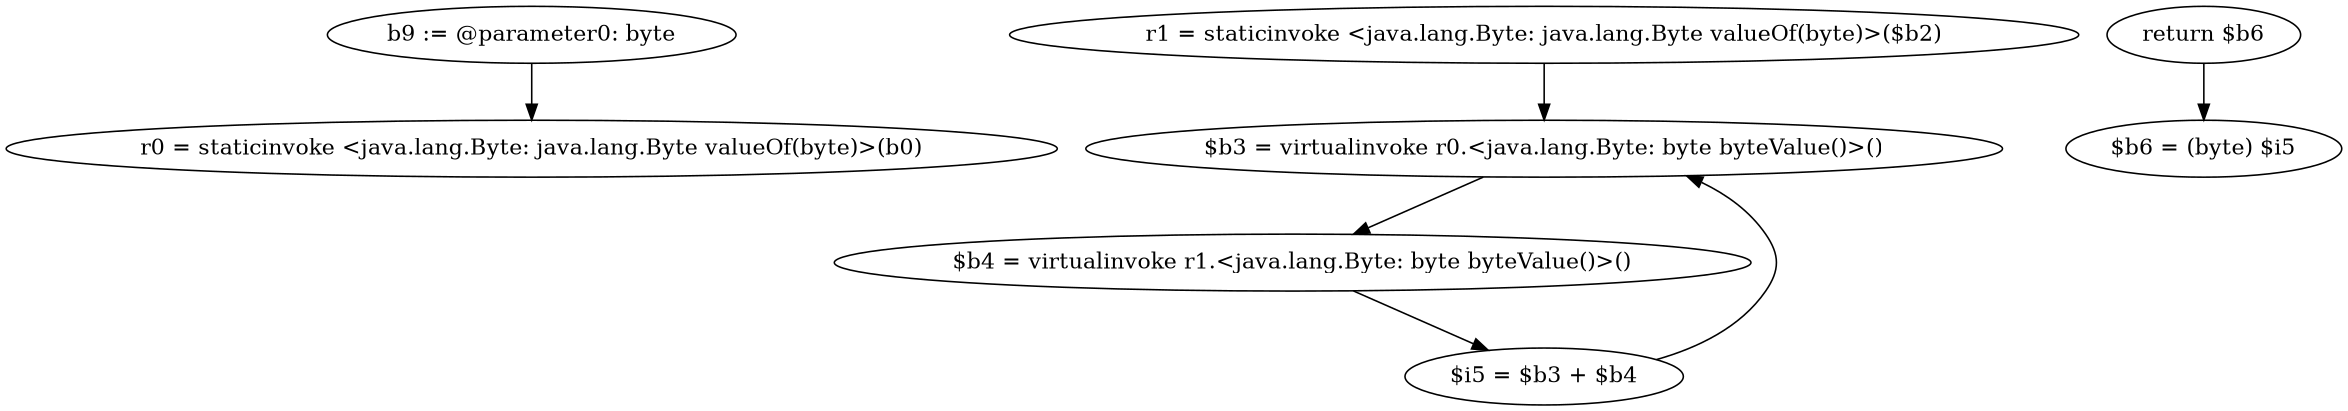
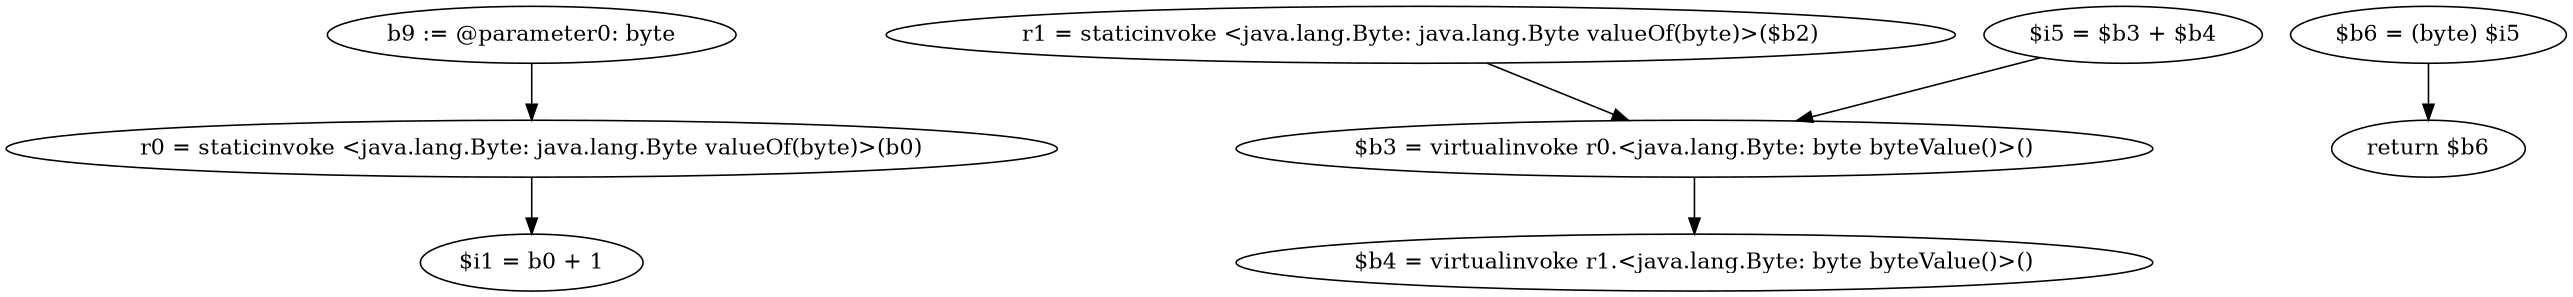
(2204, 84) -> (2428, 84)
none -> (532, 263)
(1414, 317) -> none
